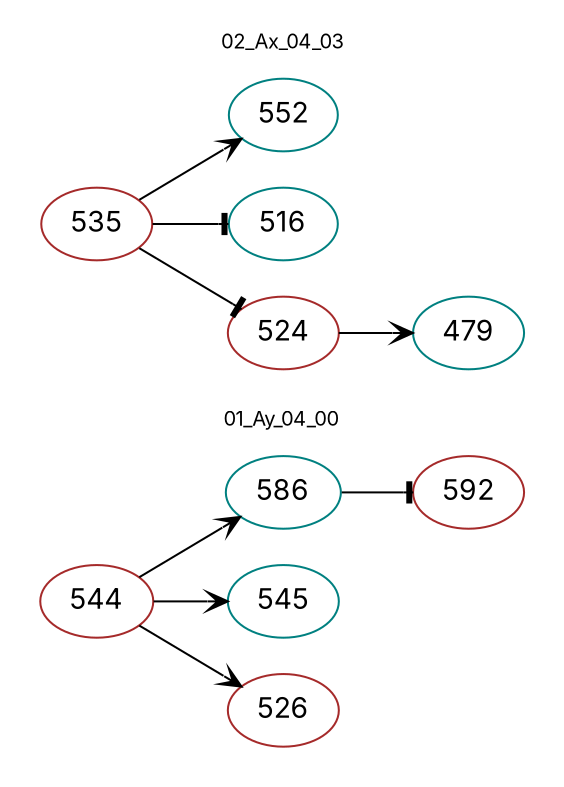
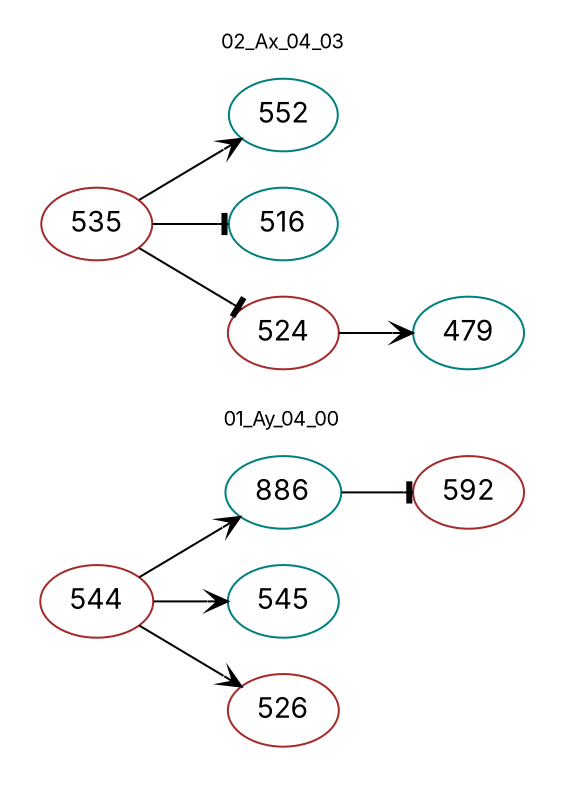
(283, 492) -> (283, 492)
